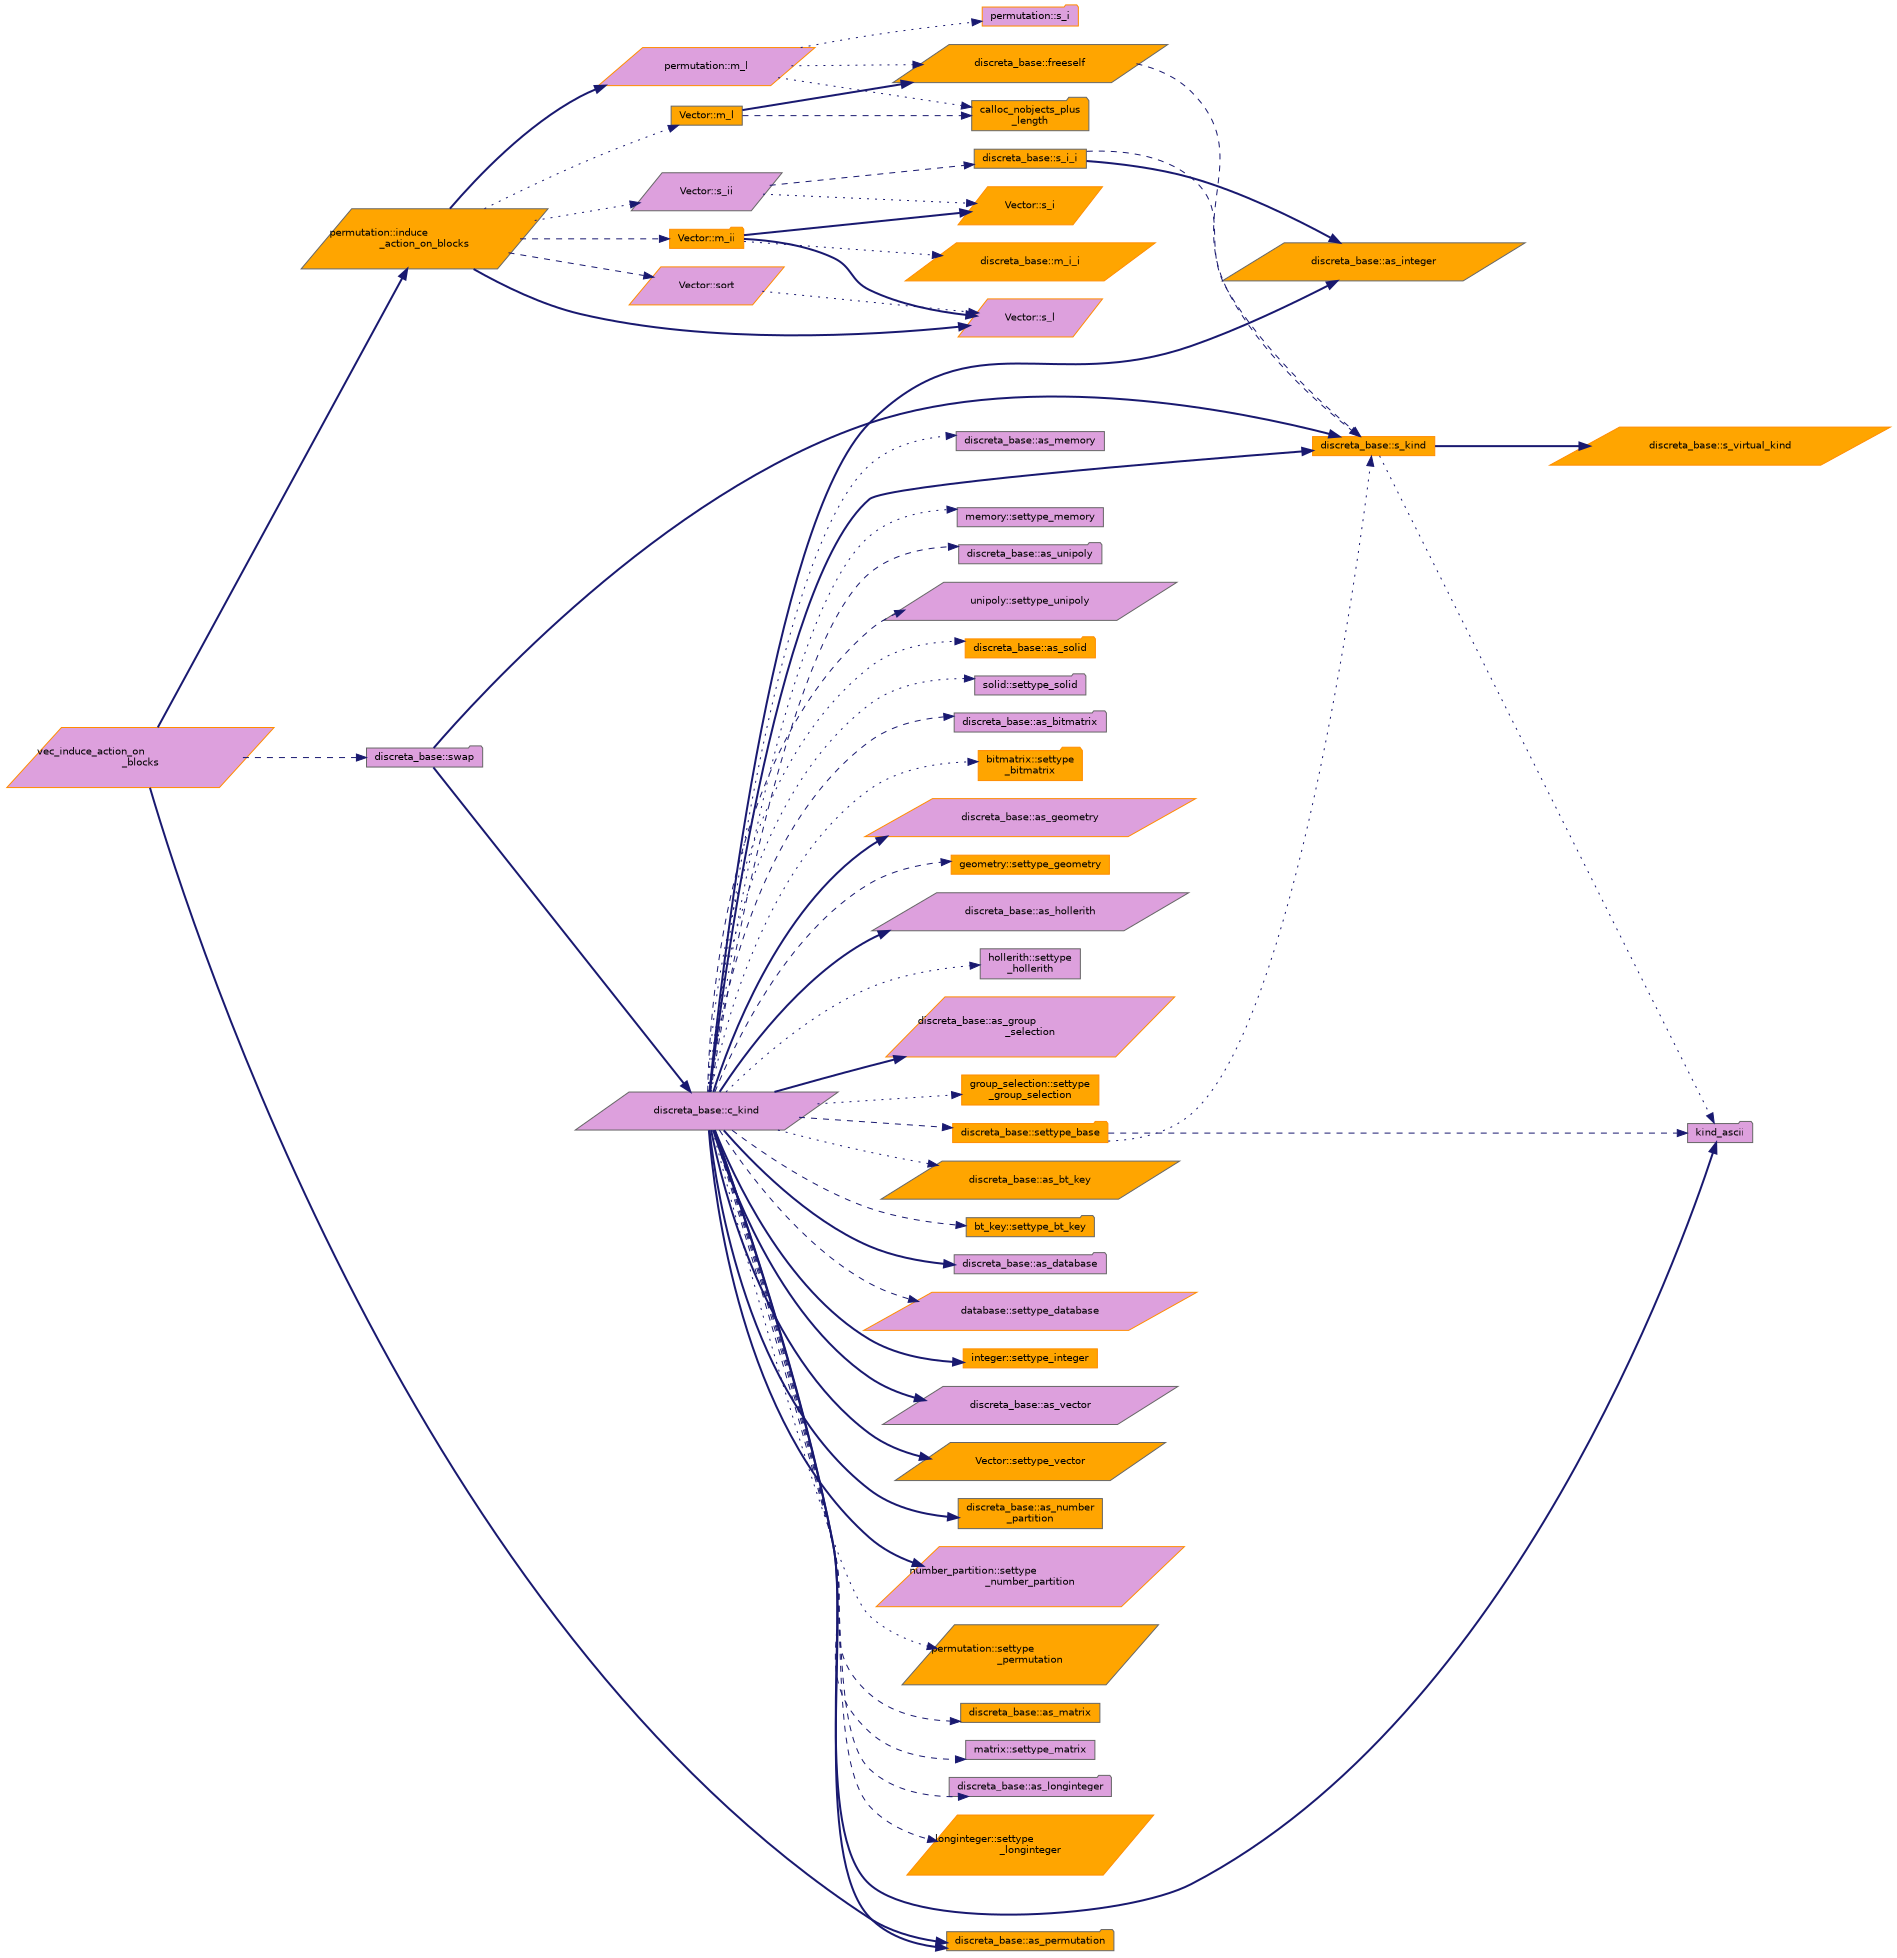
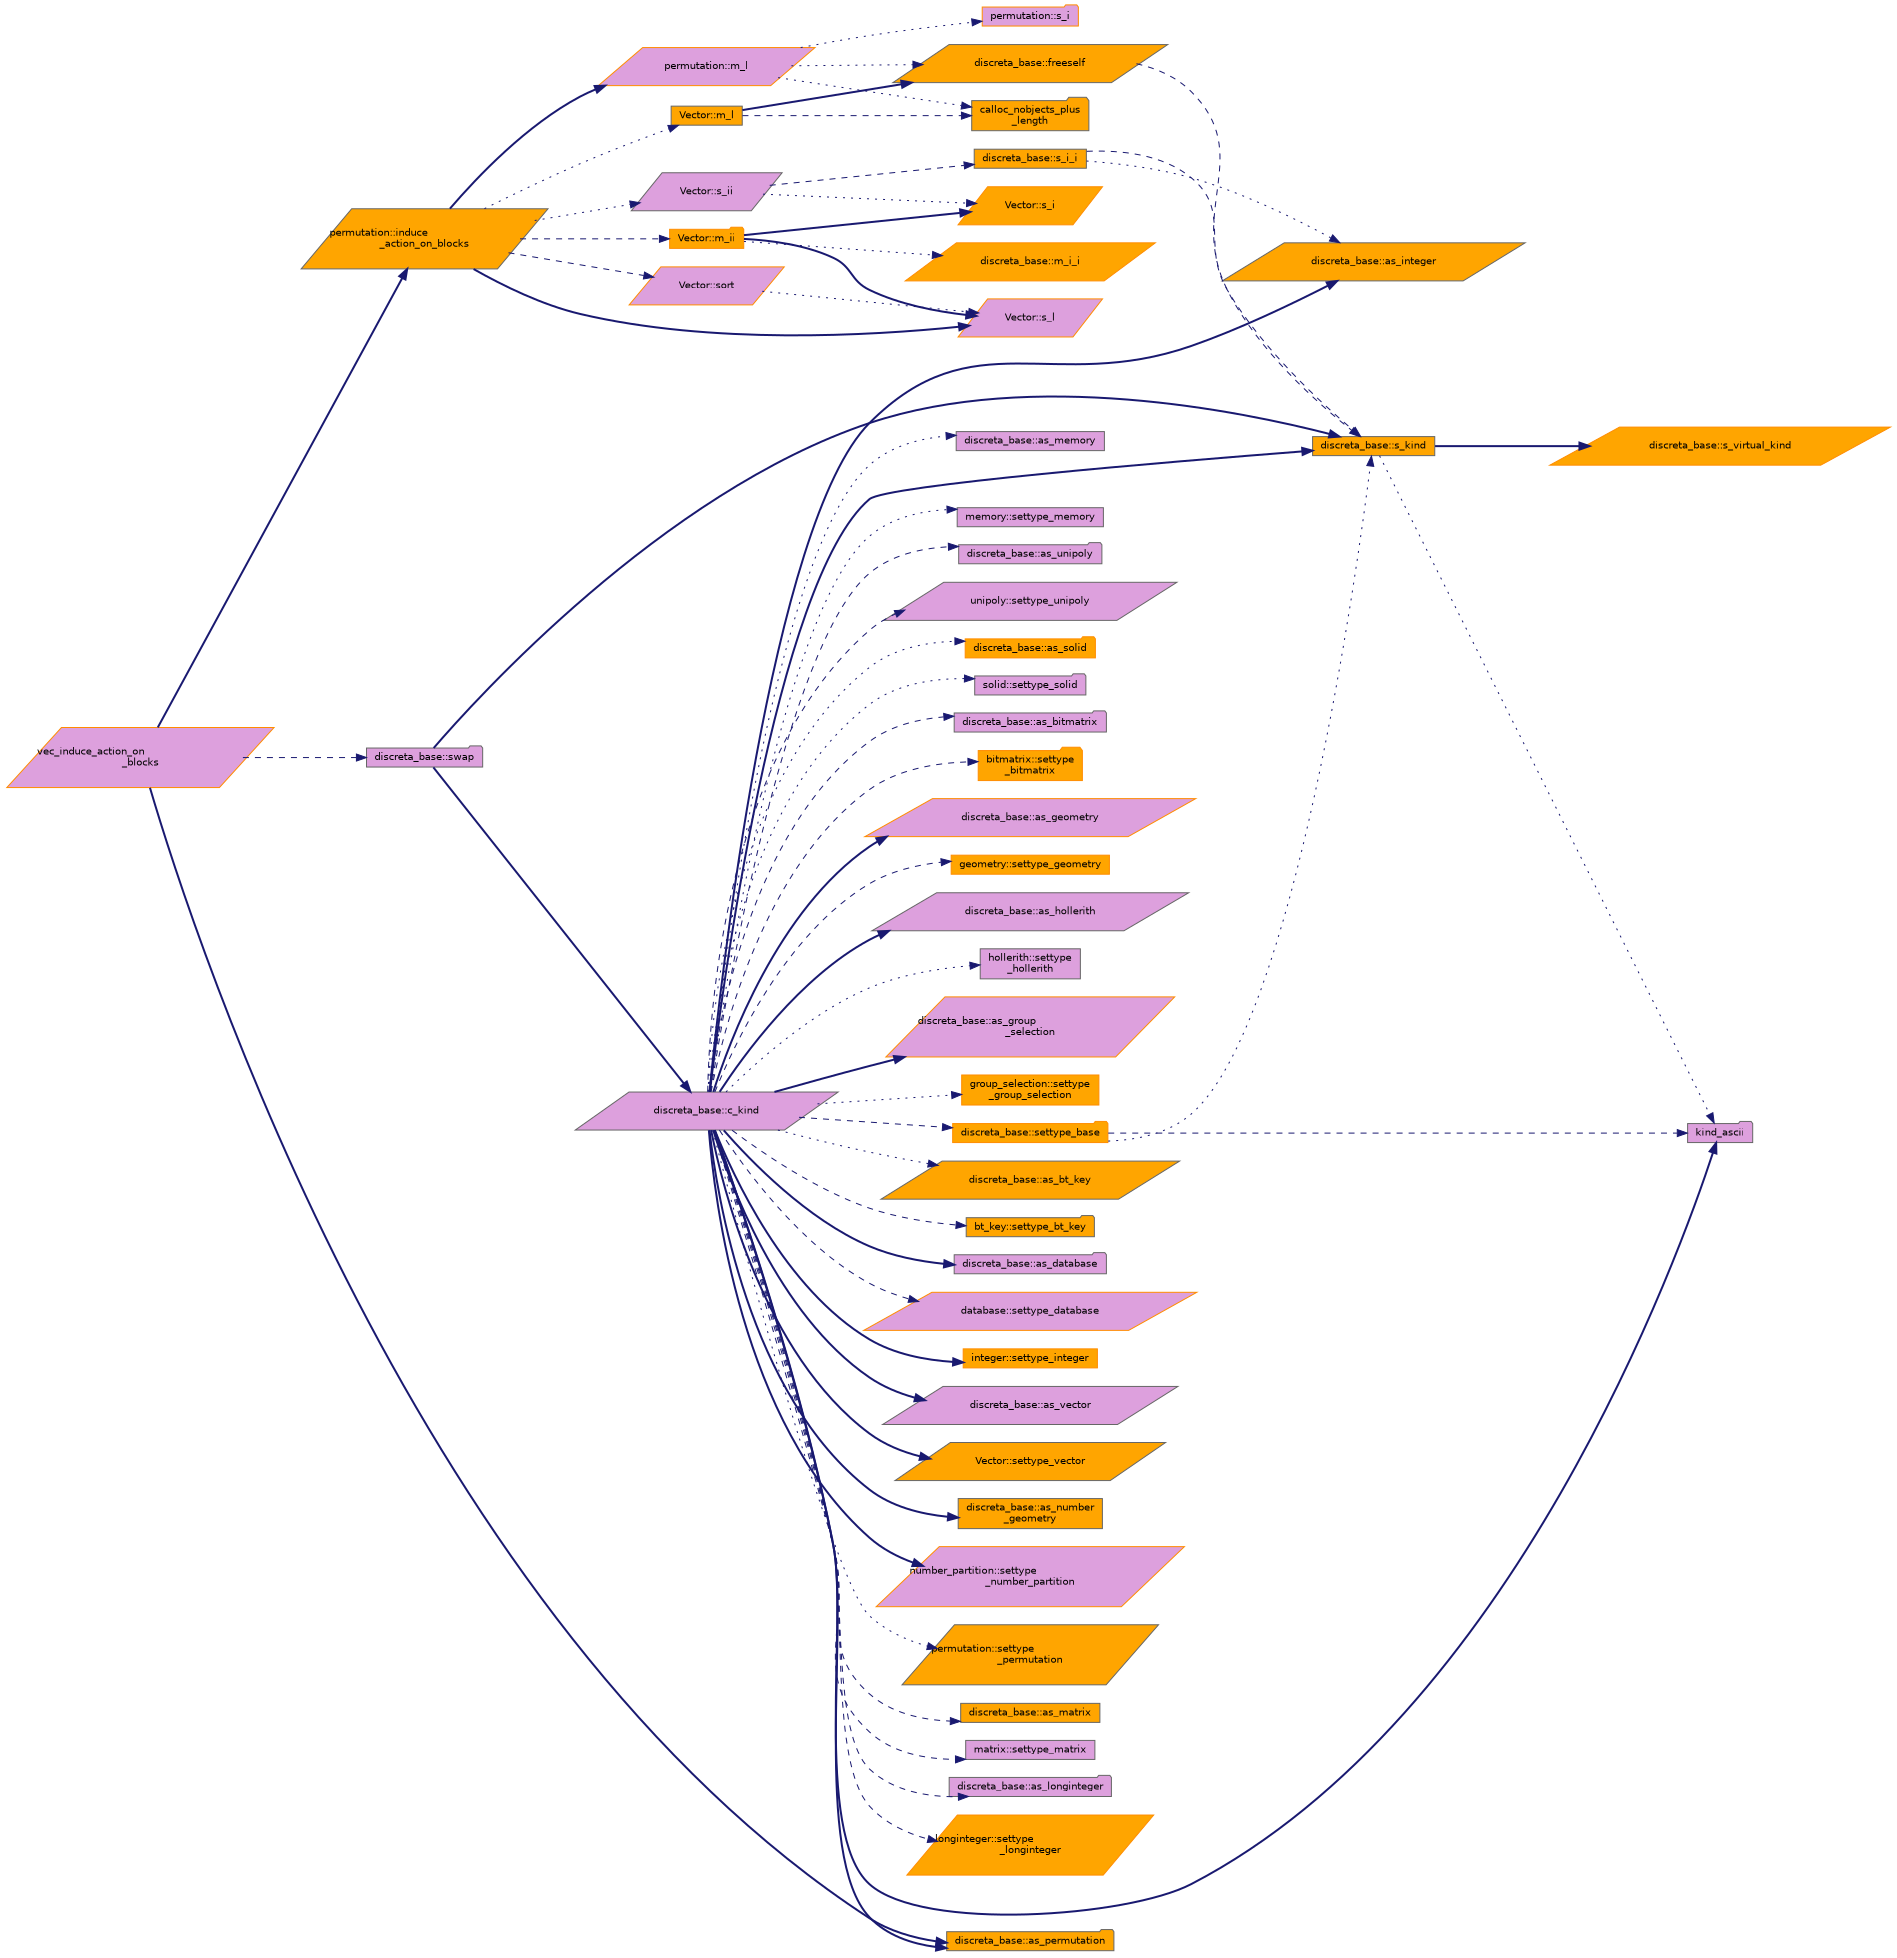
(1207, 183) -> (1207, 183)
(1374, 446) -> (1374, 446)
(789, 881) -> (789, 881)
(1030, 1514) -> (1030, 1514)
